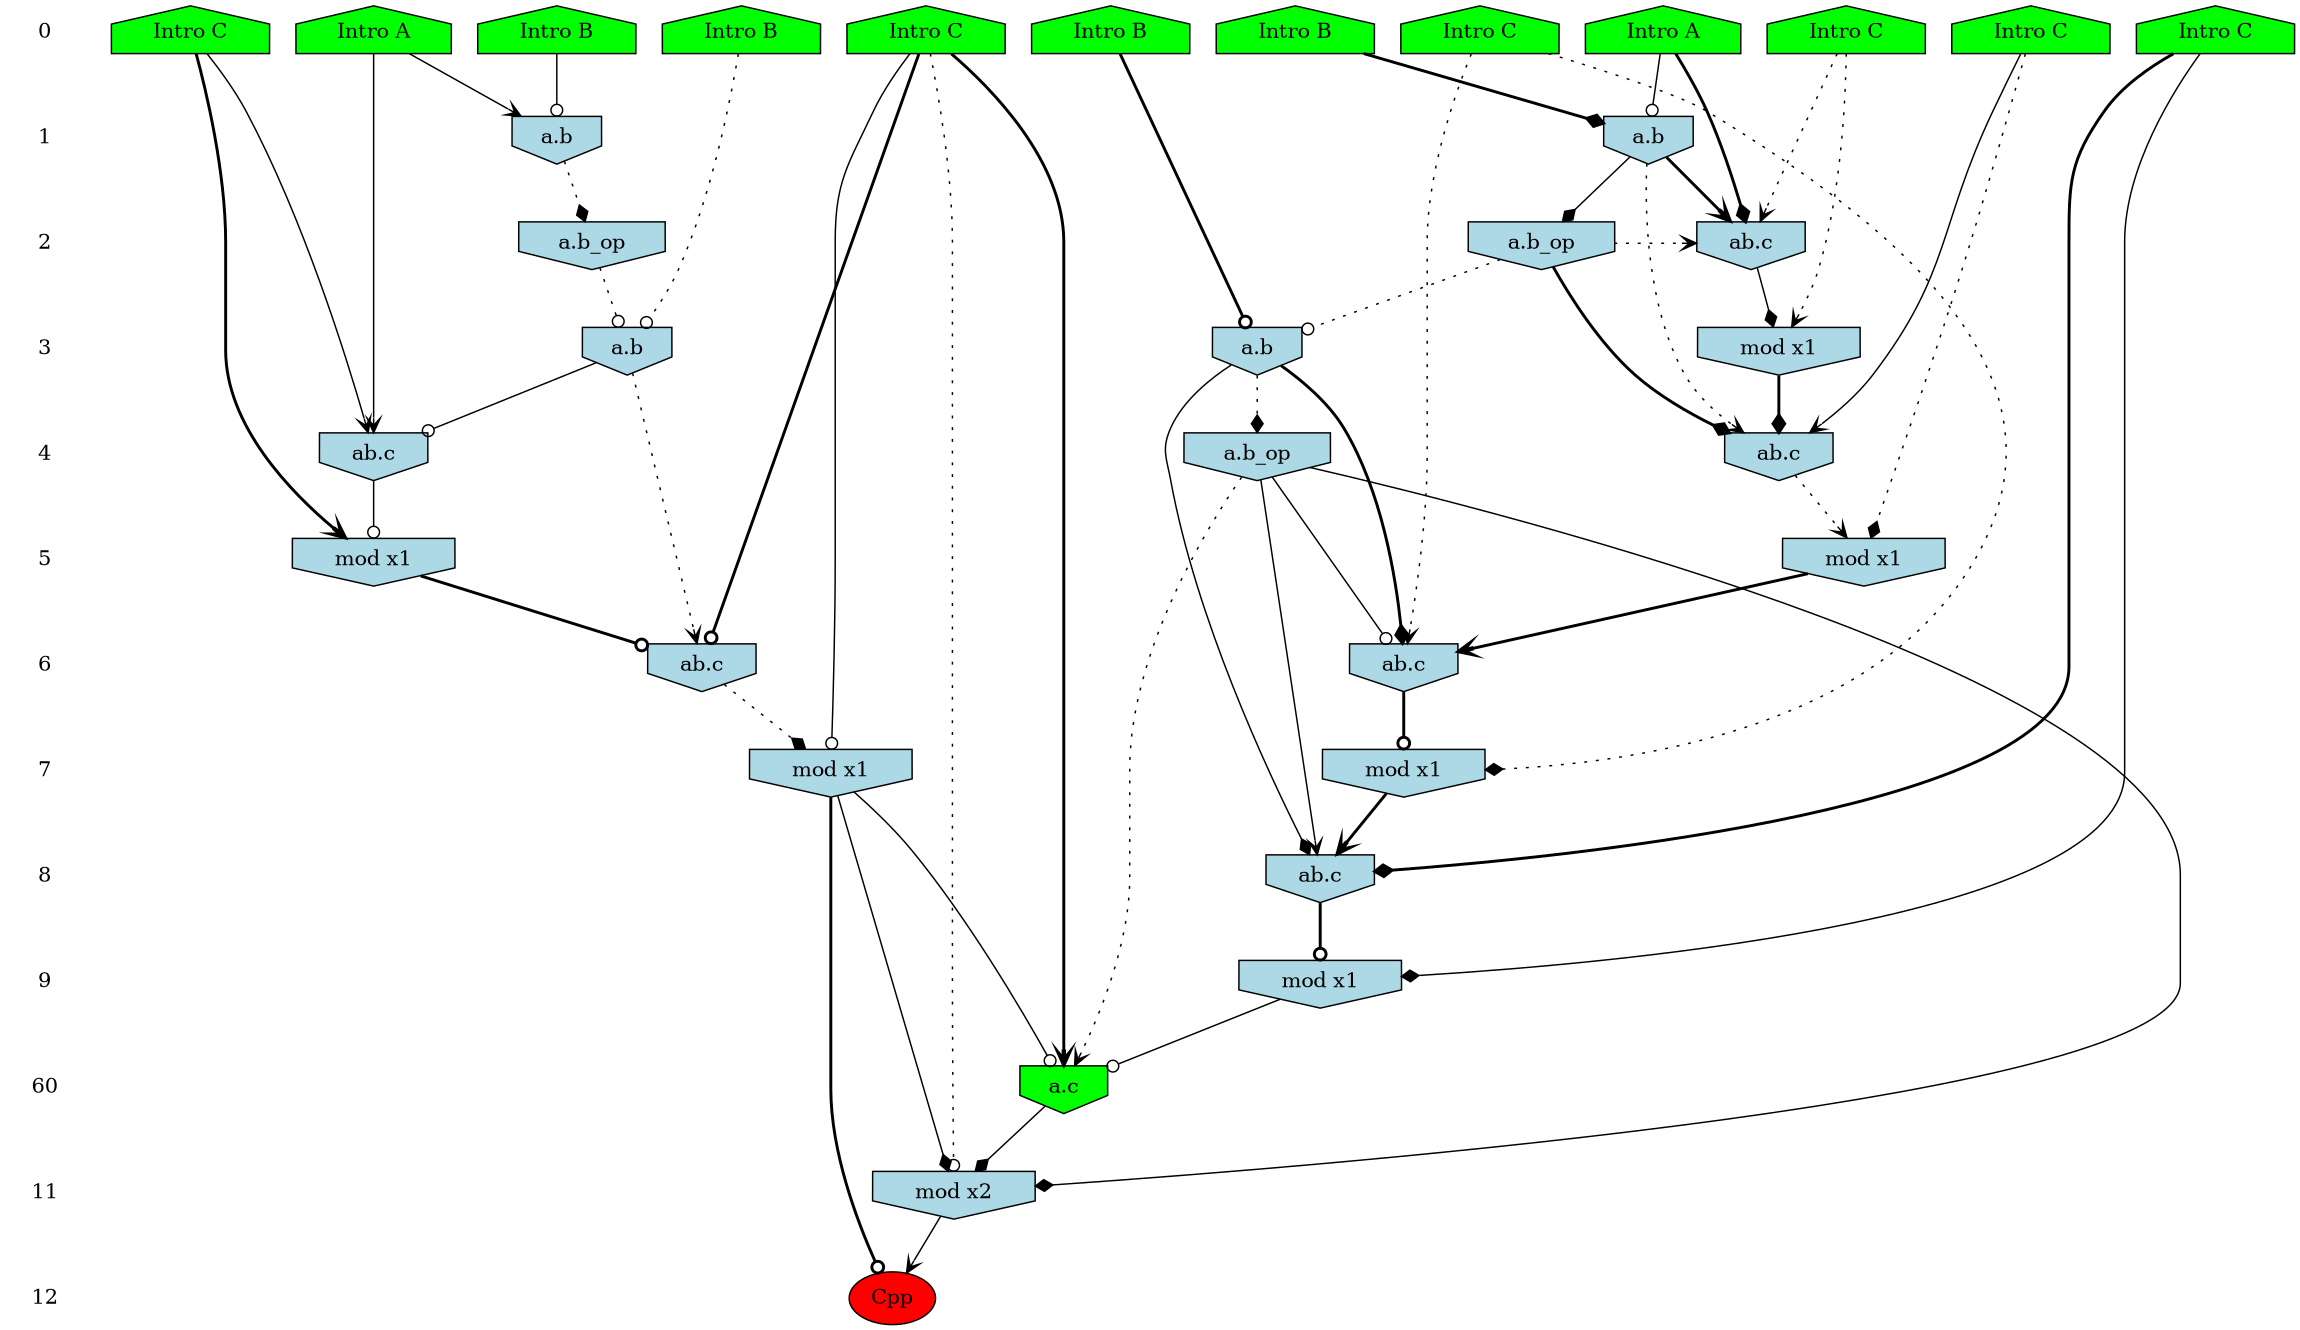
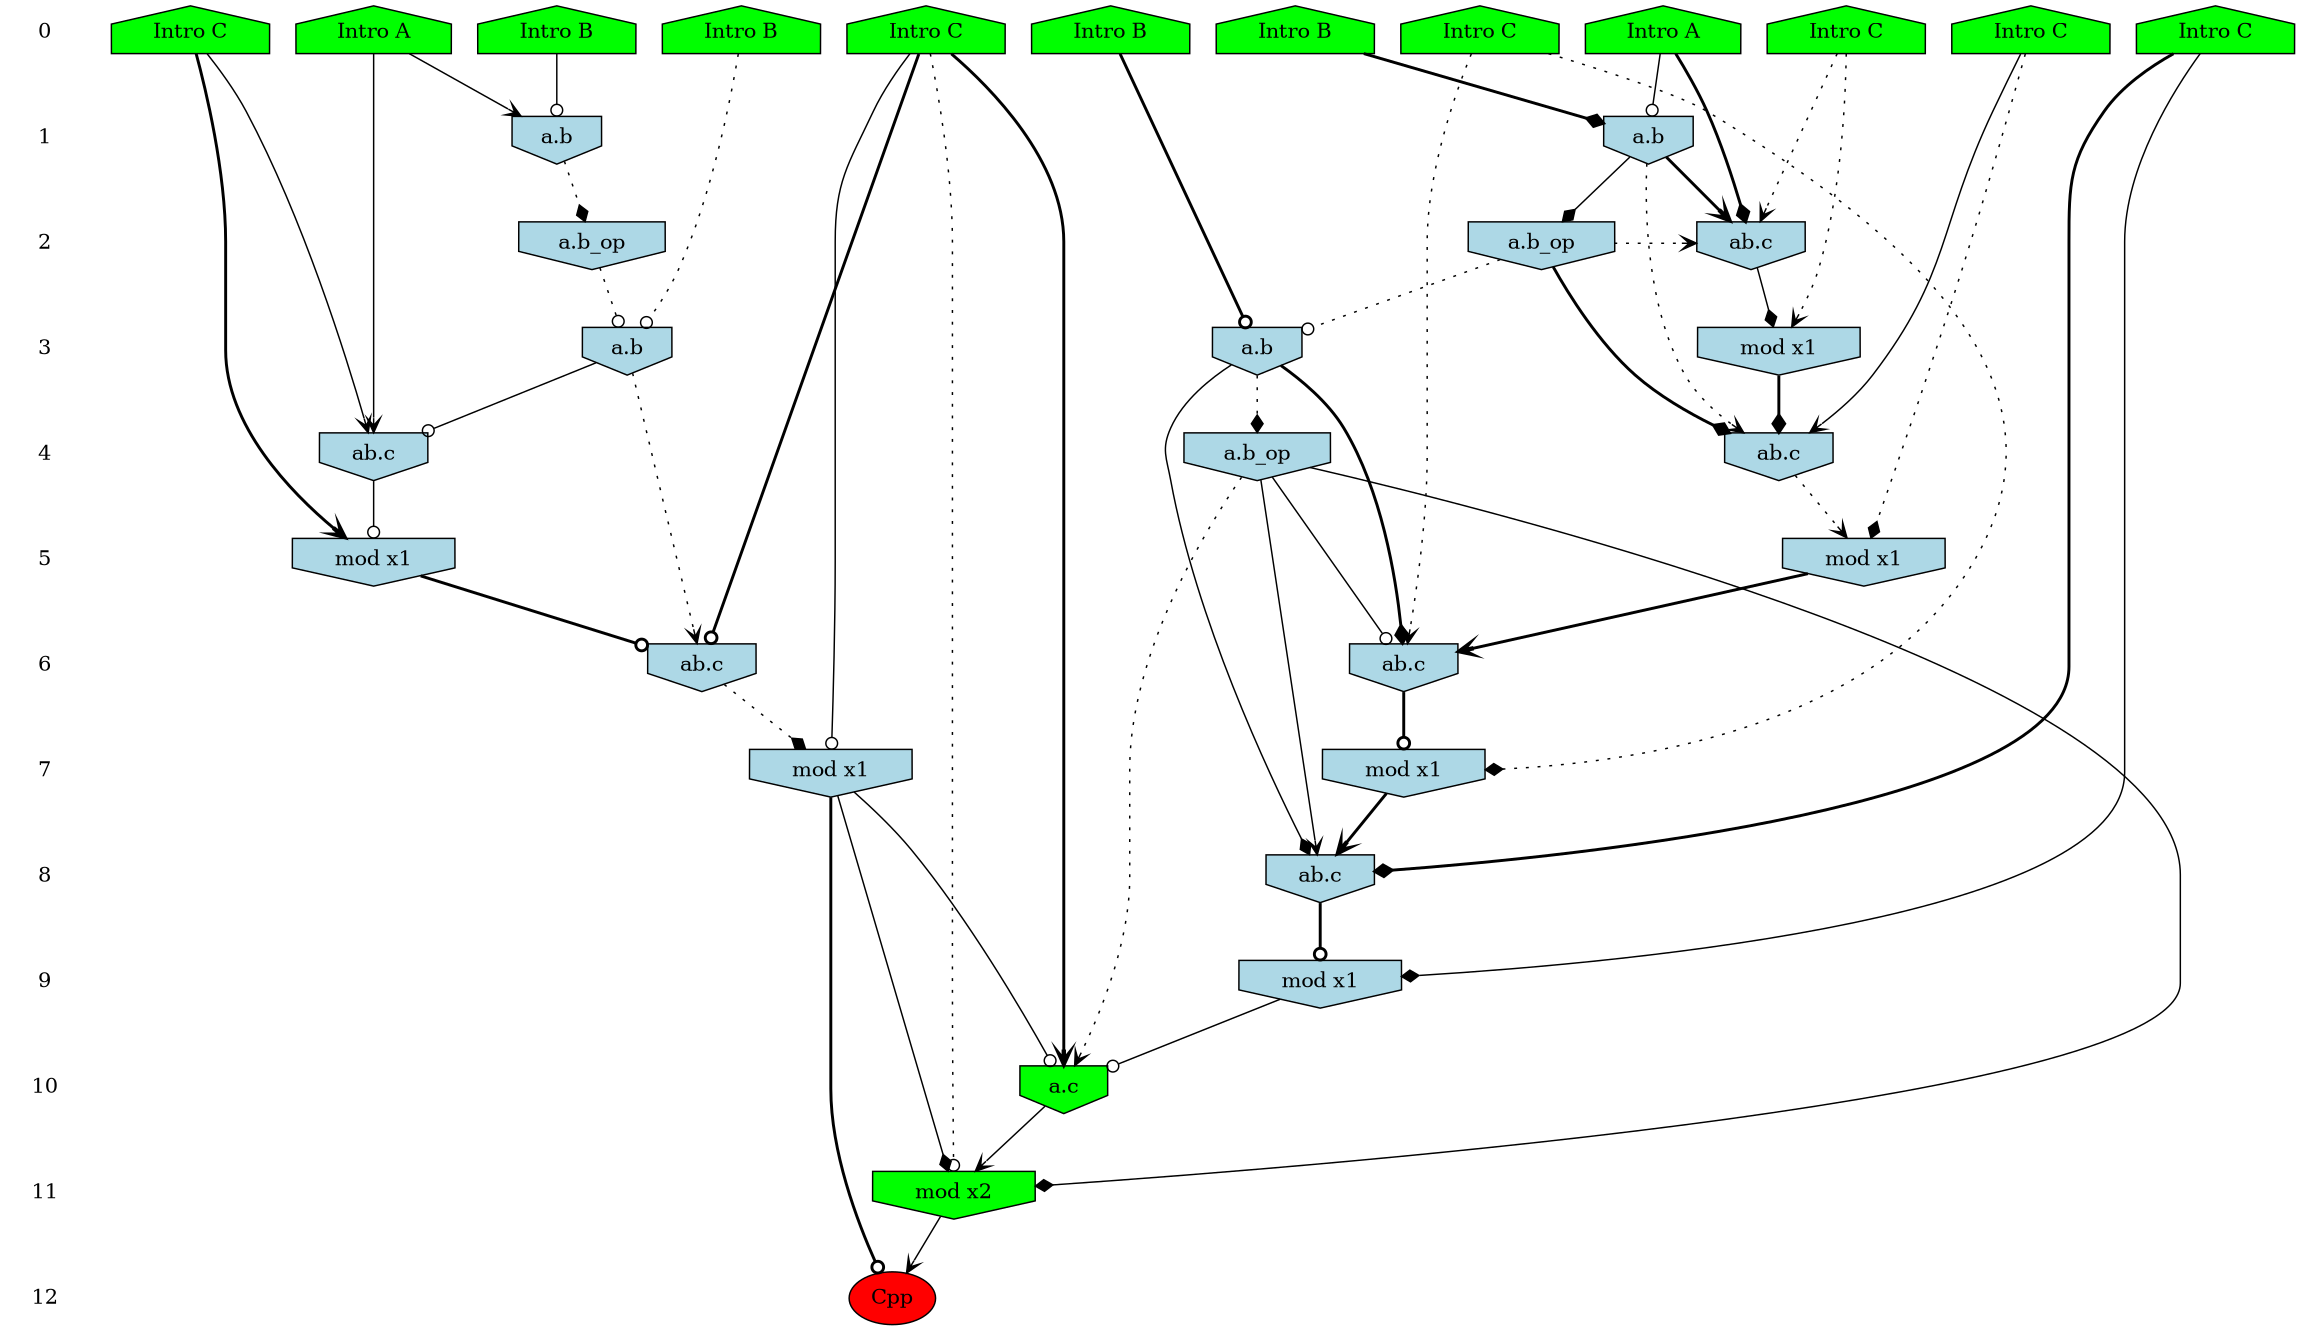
(45, 1087) -> (45, 1087)
(1016, 1133) -> (1016, 1133)
(954, 1193) -> (954, 1193)
